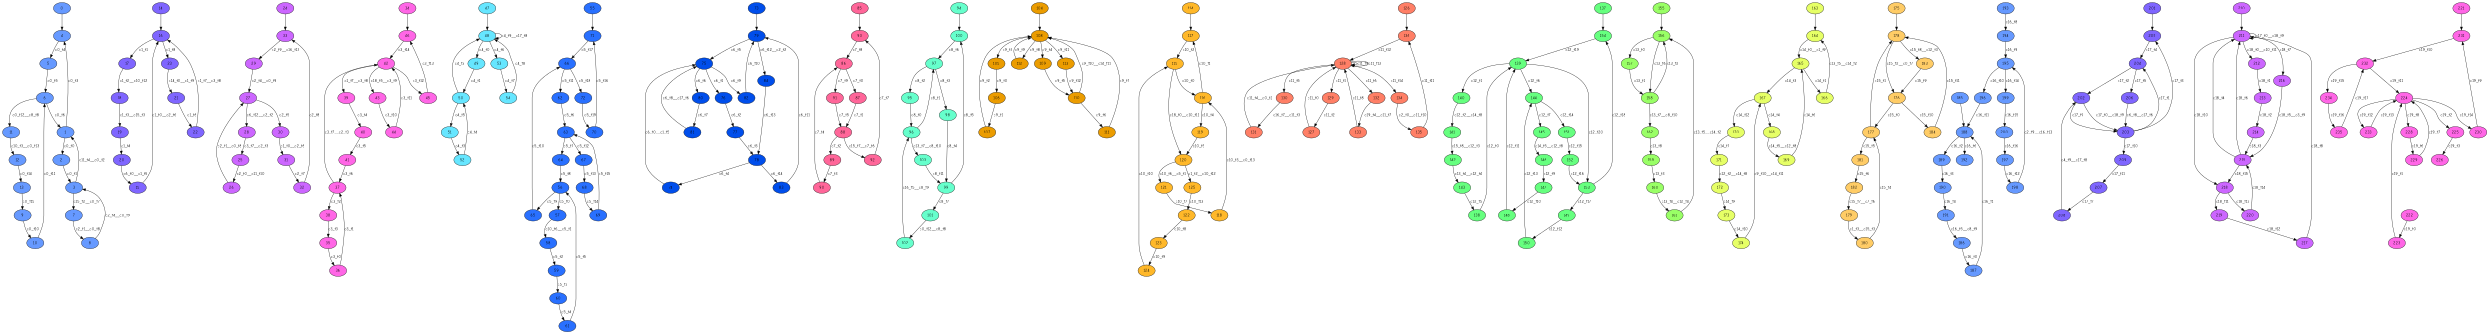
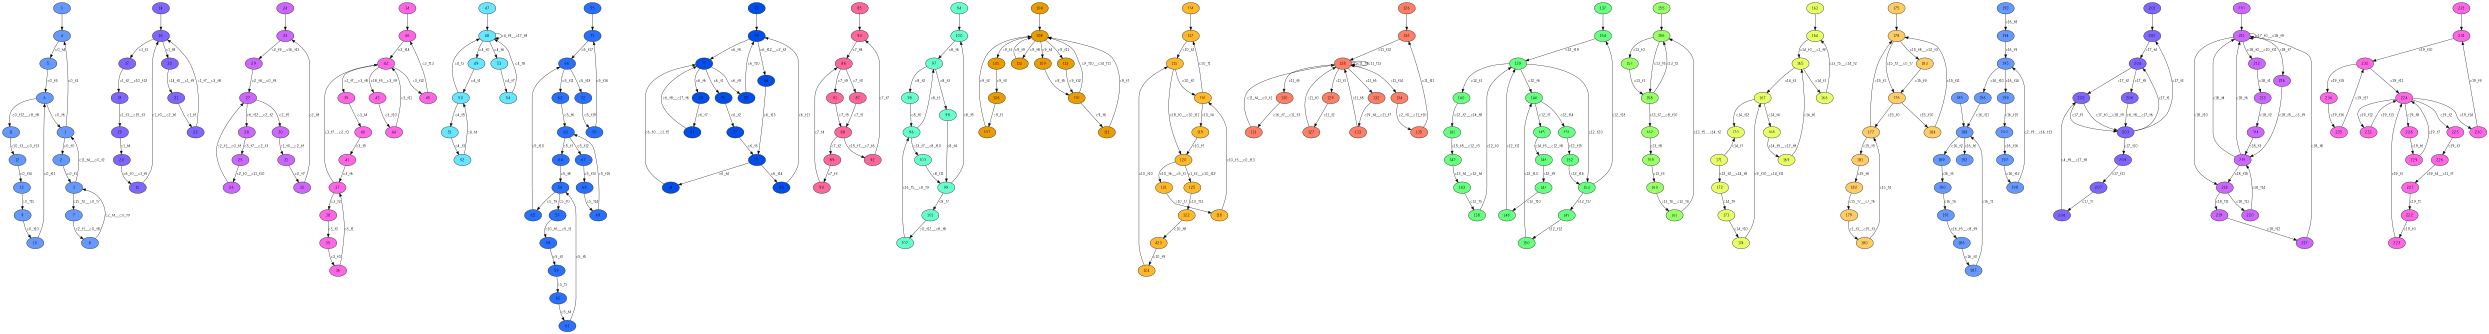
(2256, 132) -> (2256, 132)
(1720, 141) -> (1730, 149)
none -> (2410, 188)
(1159, 243) -> (1159, 243)
